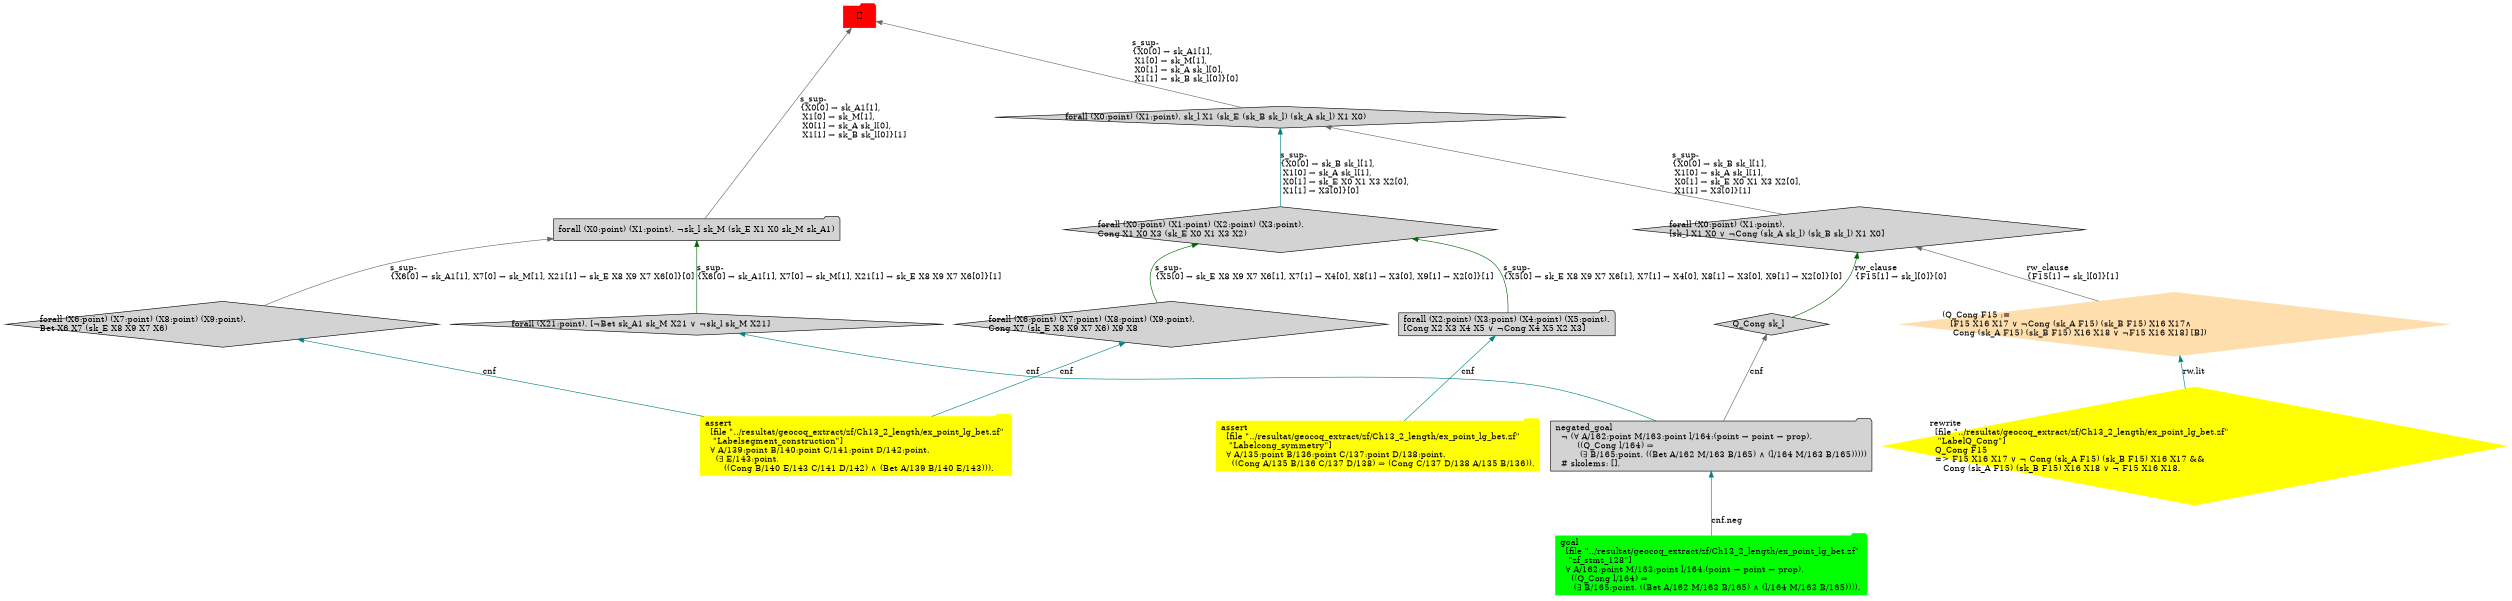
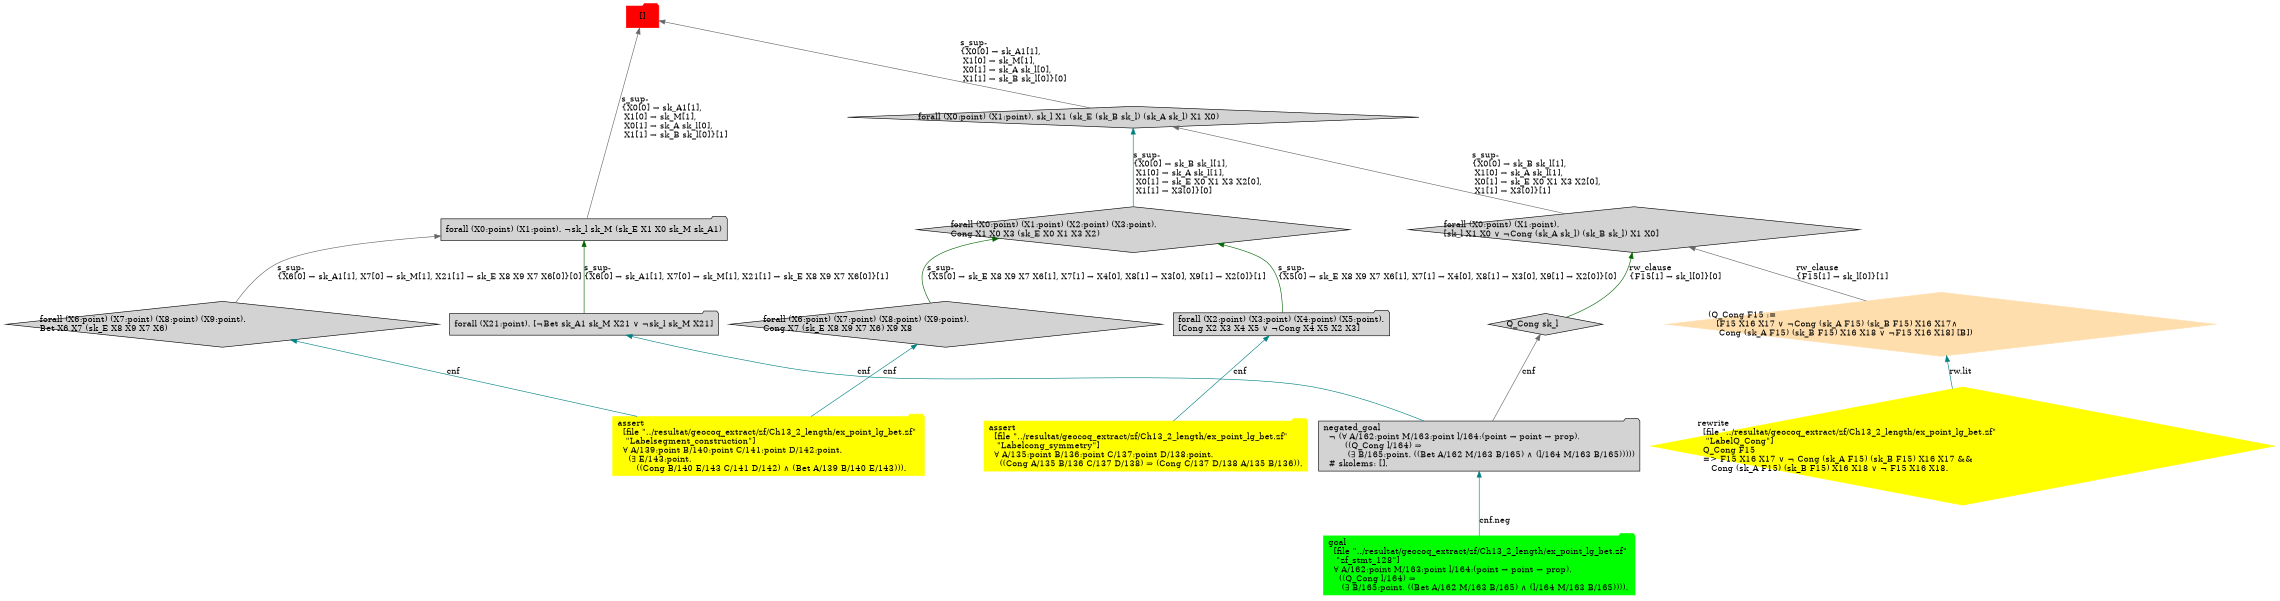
(697, 324) -> (584, 324)
